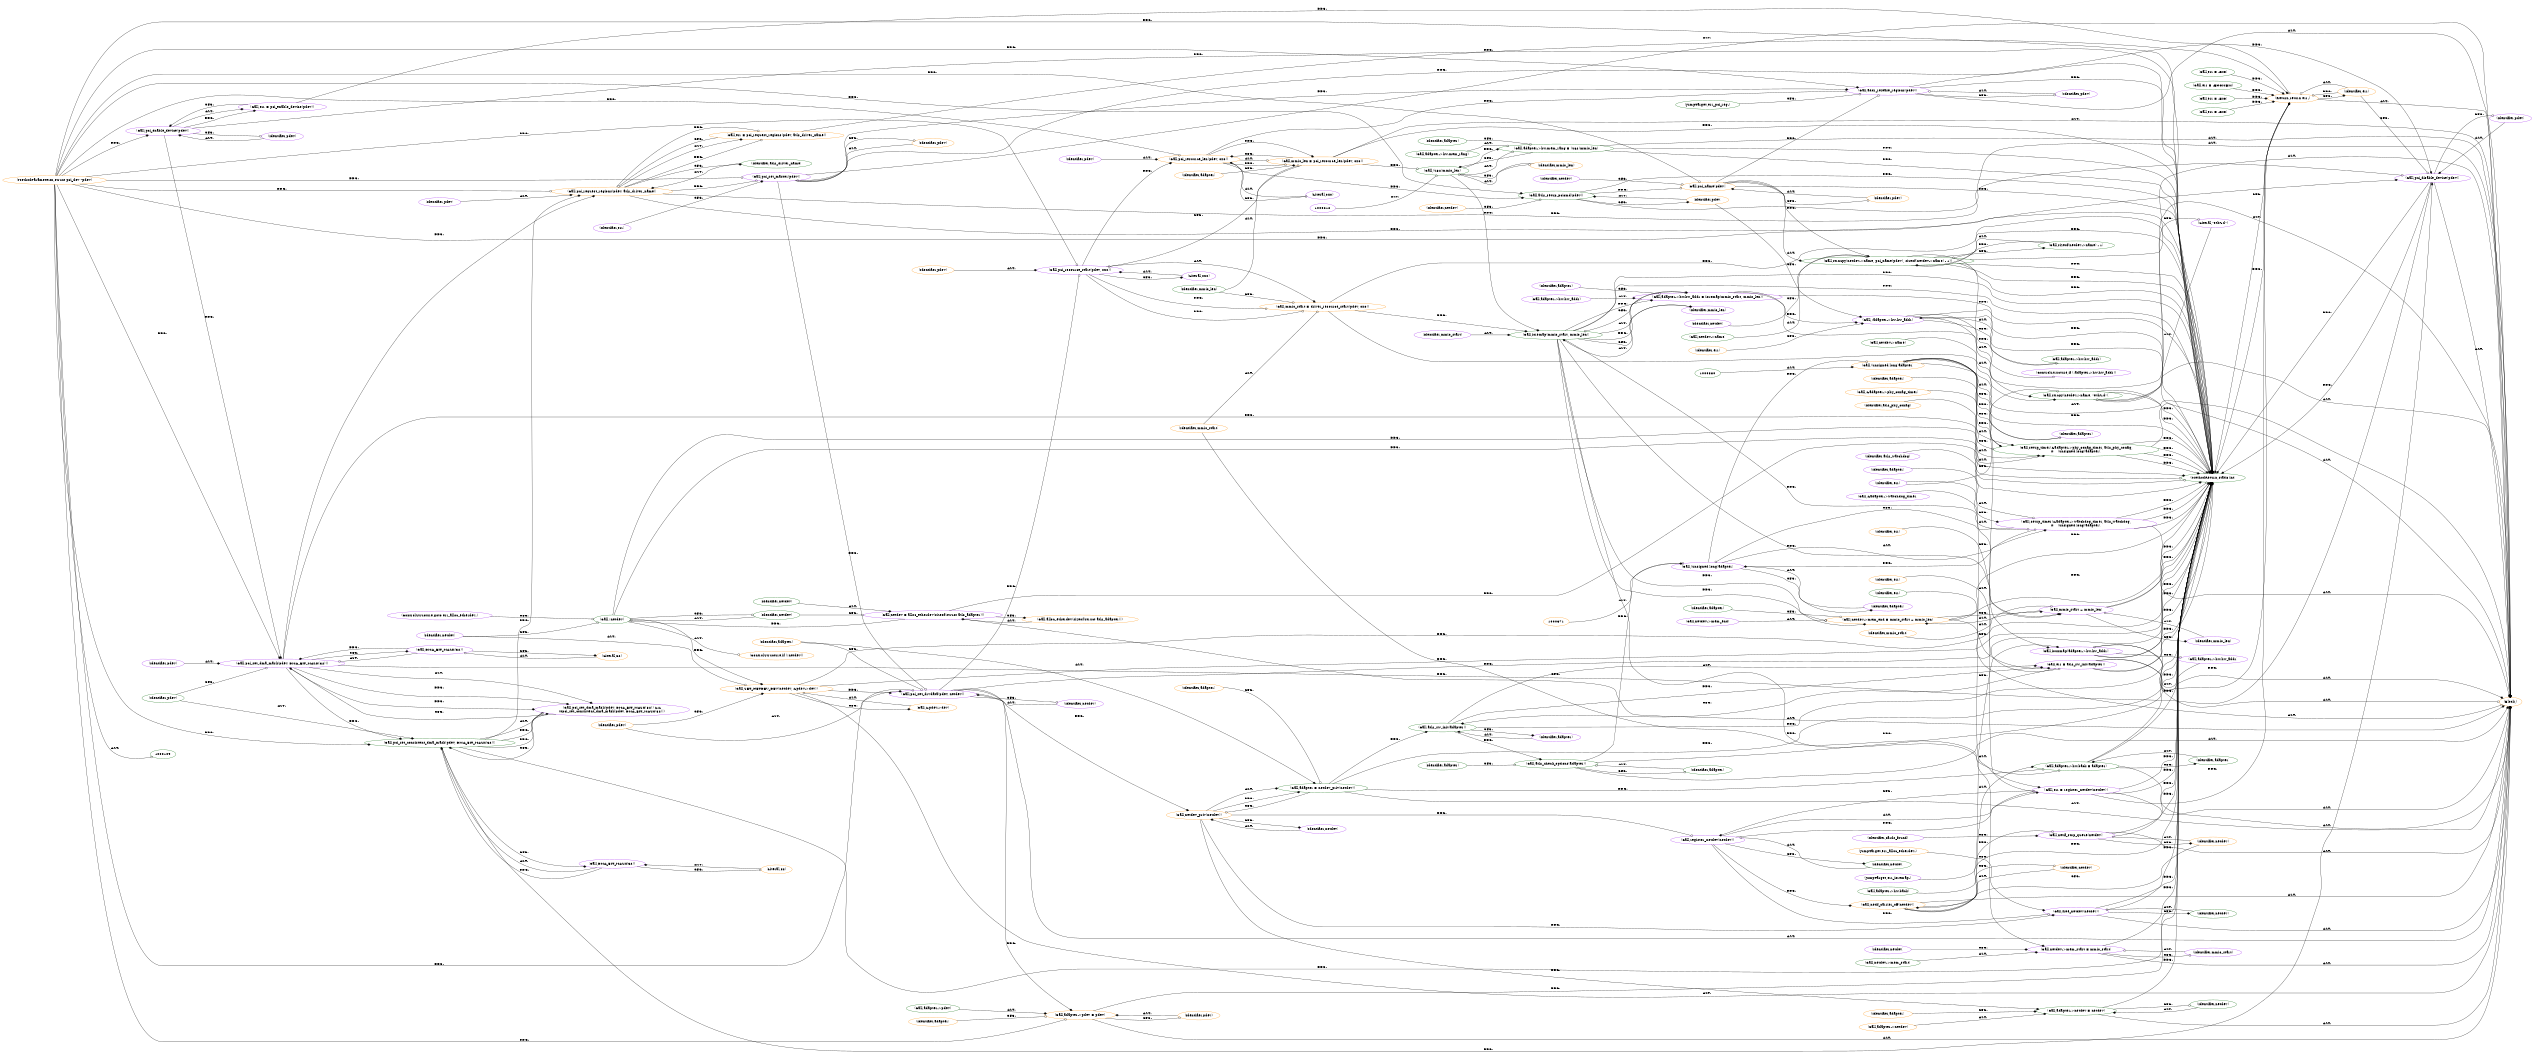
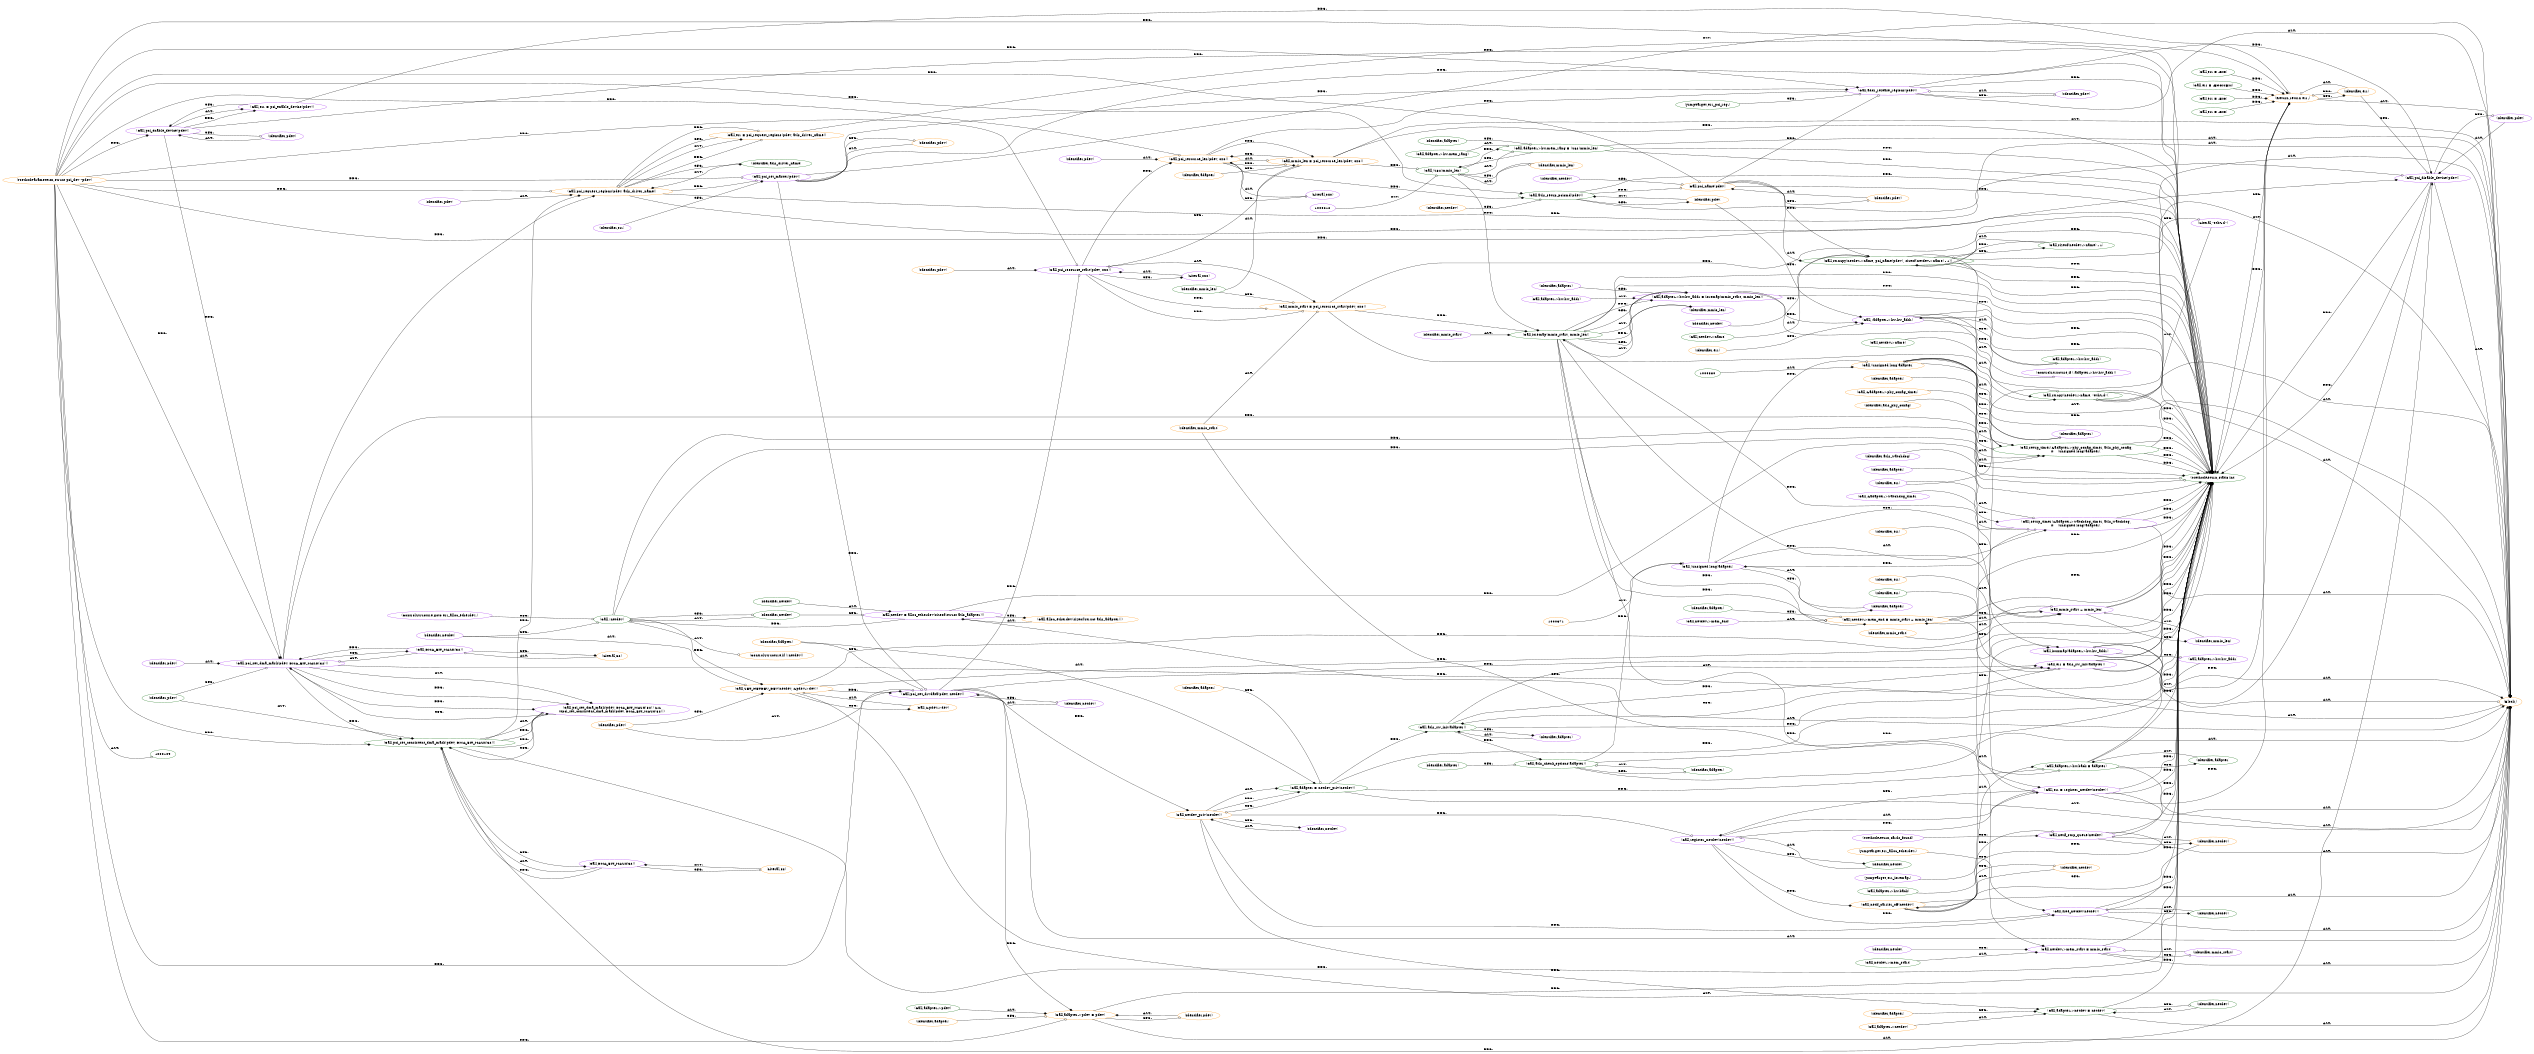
(1323, 307) -> (1323, 307)
(1888, 838) -> (1888, 838)
